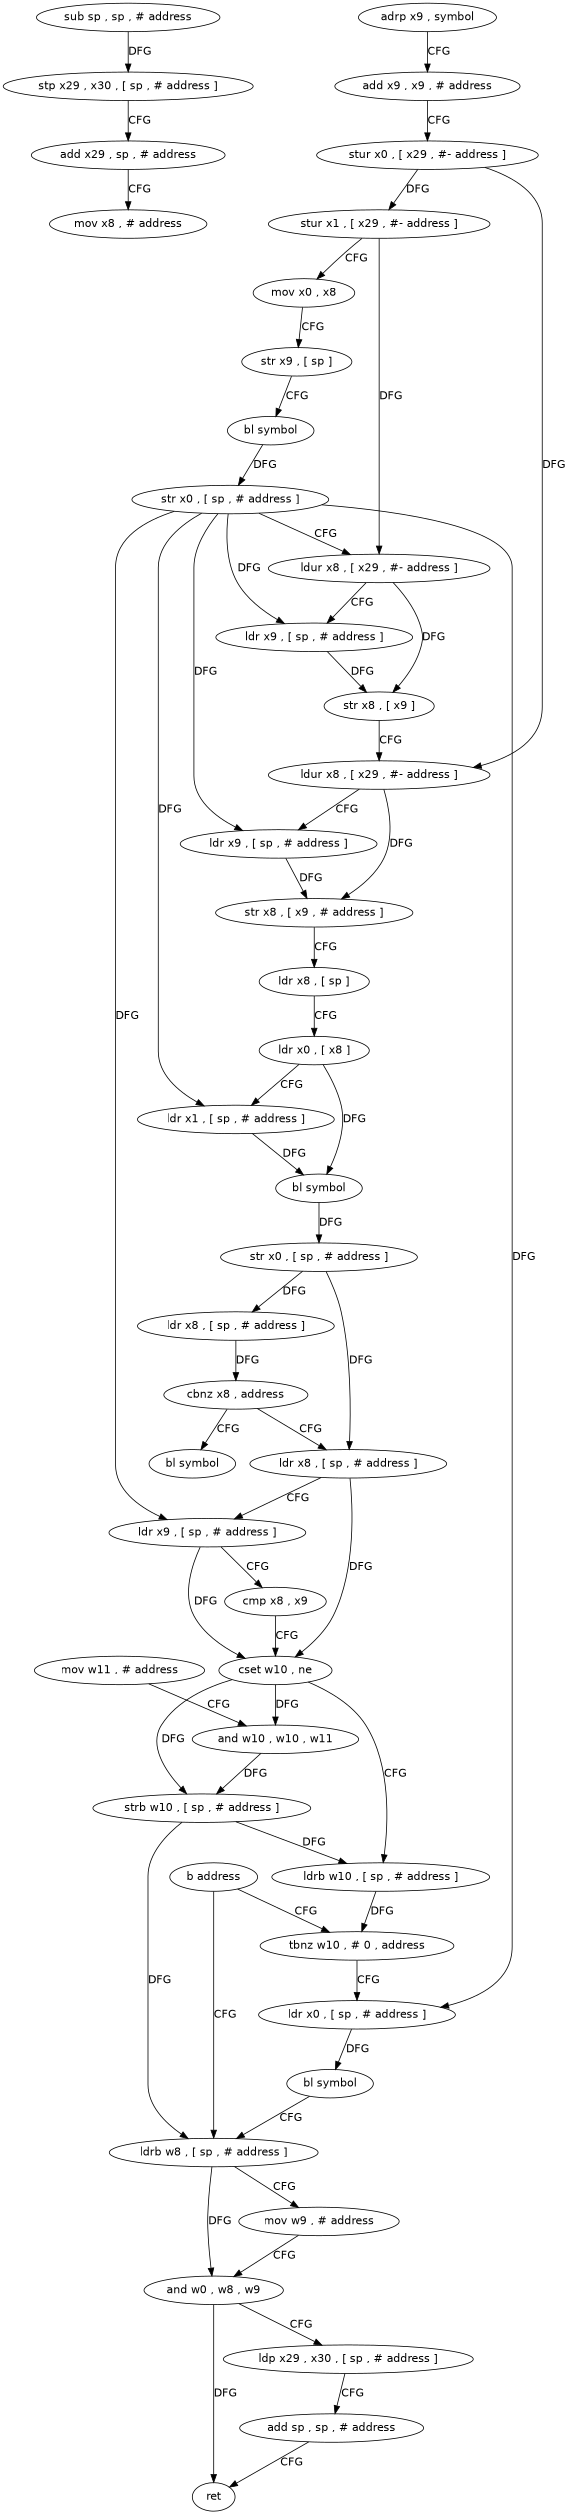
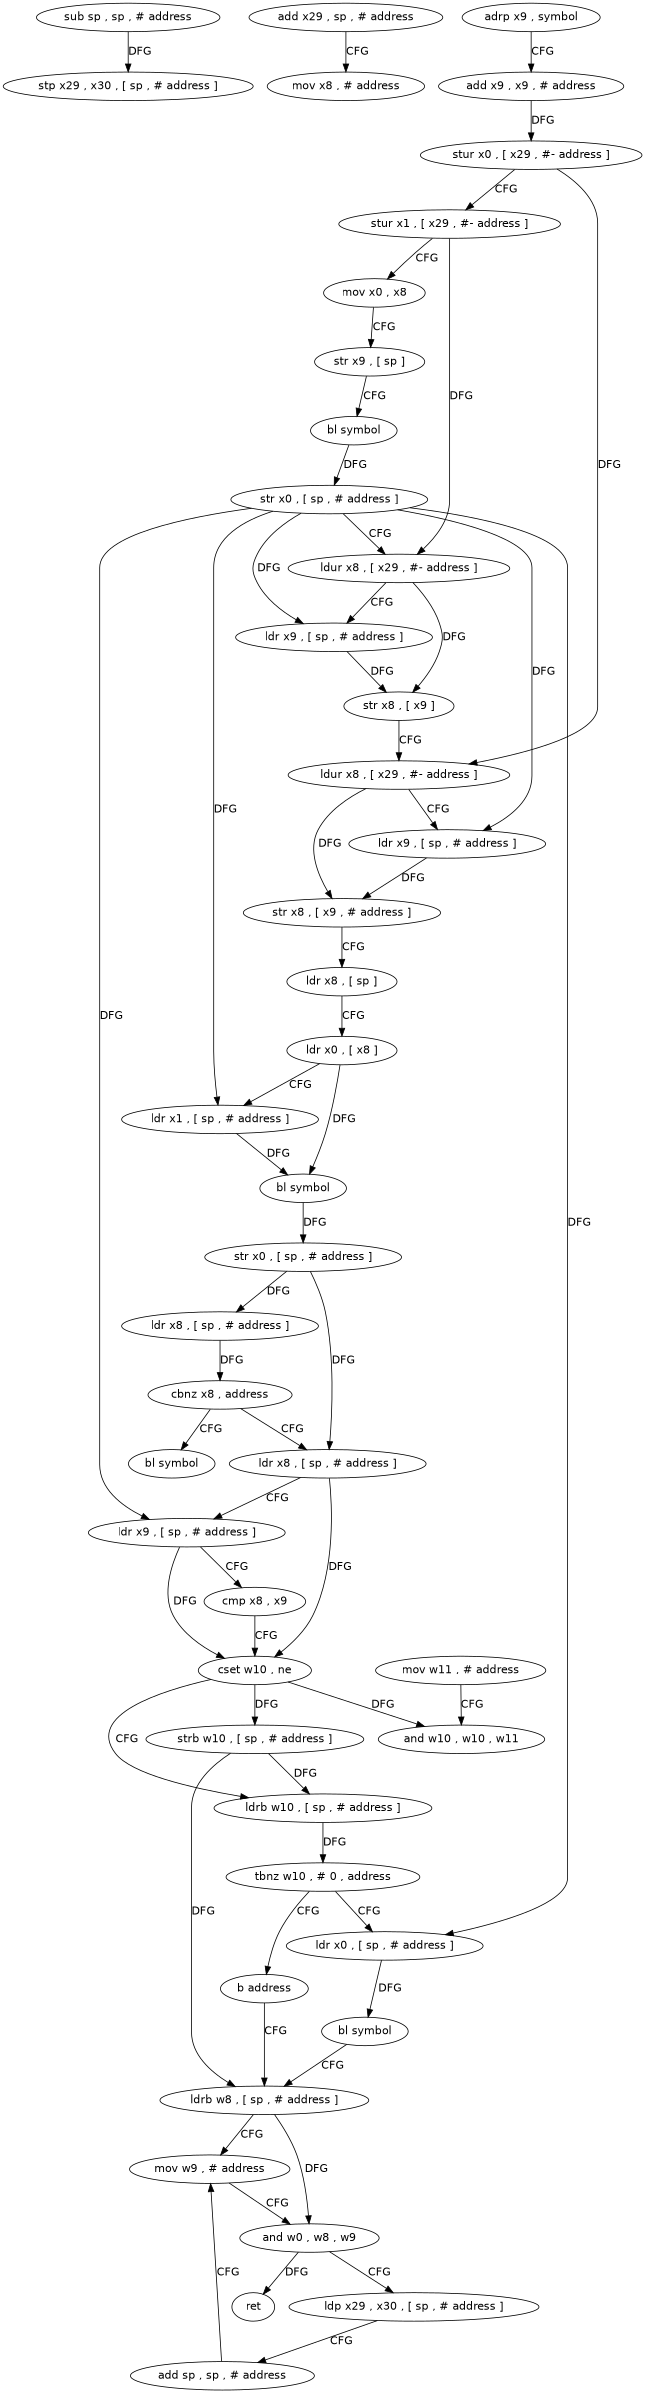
(128, 117) -> none
(439, 121) -> (543, 121)
(418, 190) -> (506, 190)
(242, 1771) -> none
(280, 1909) -> (283, 1926)
(273, 2463) -> (216, 2277)
